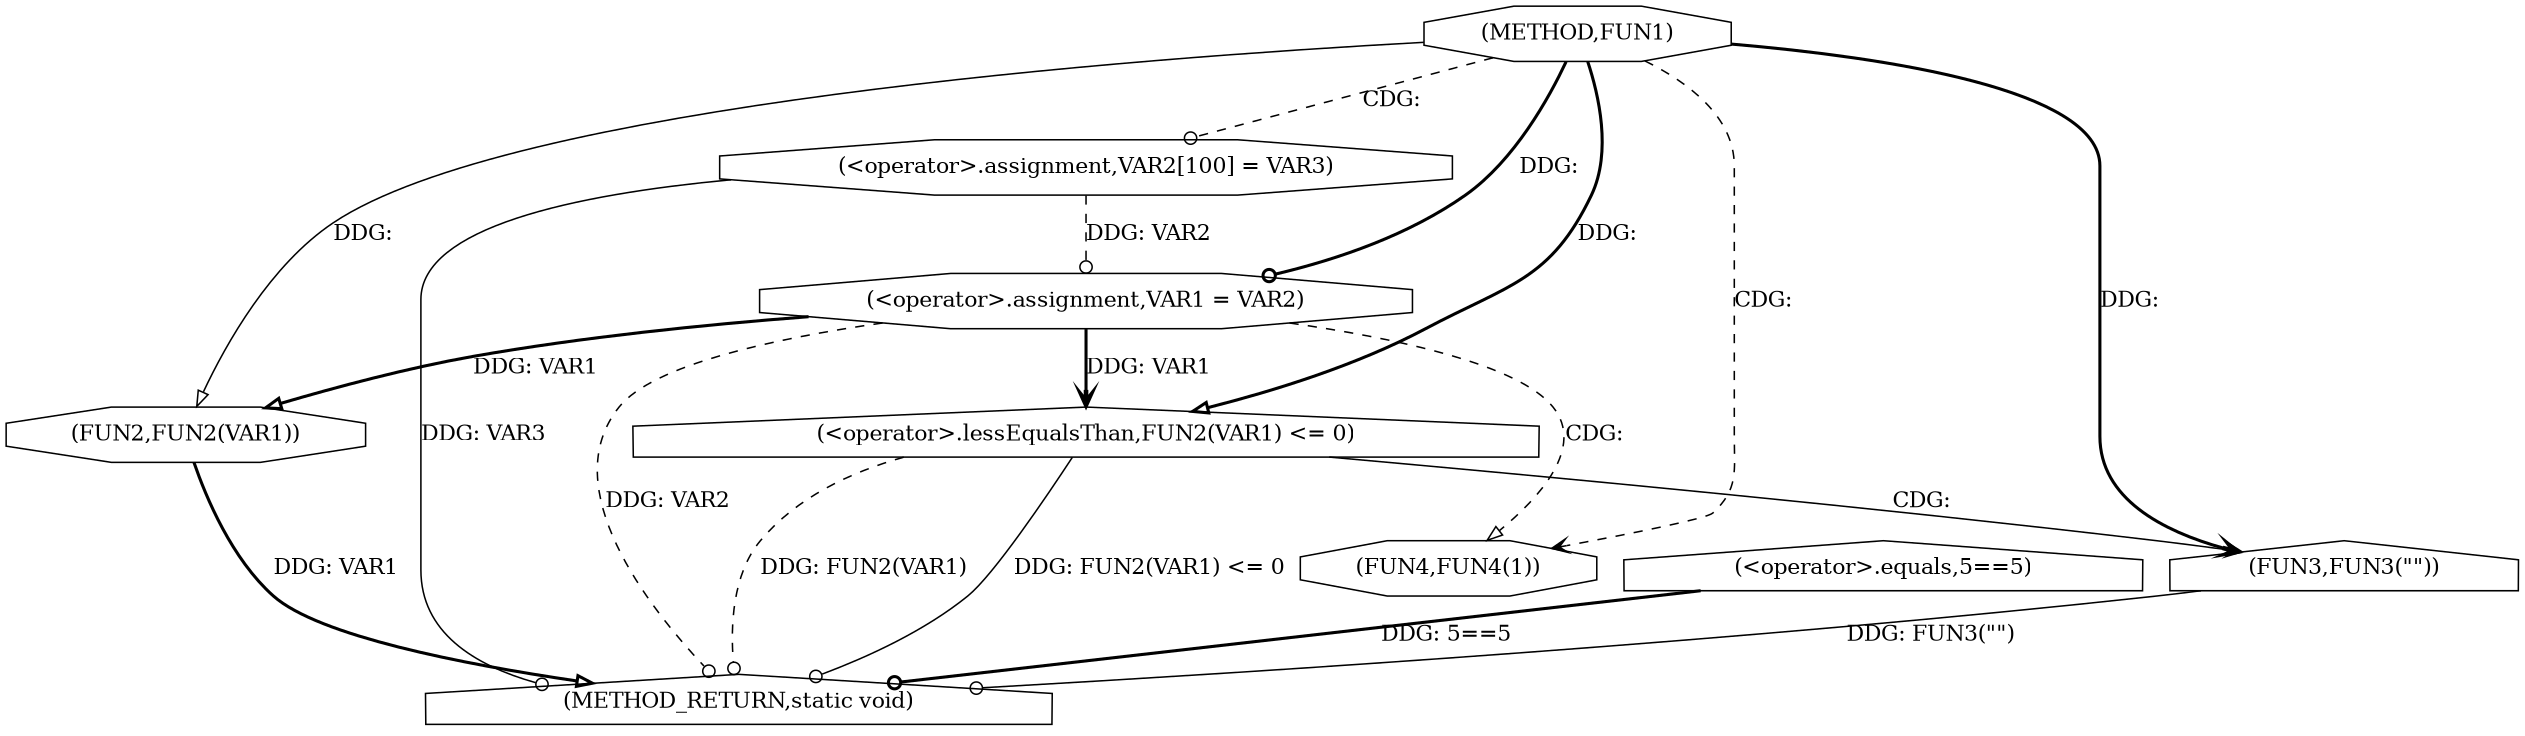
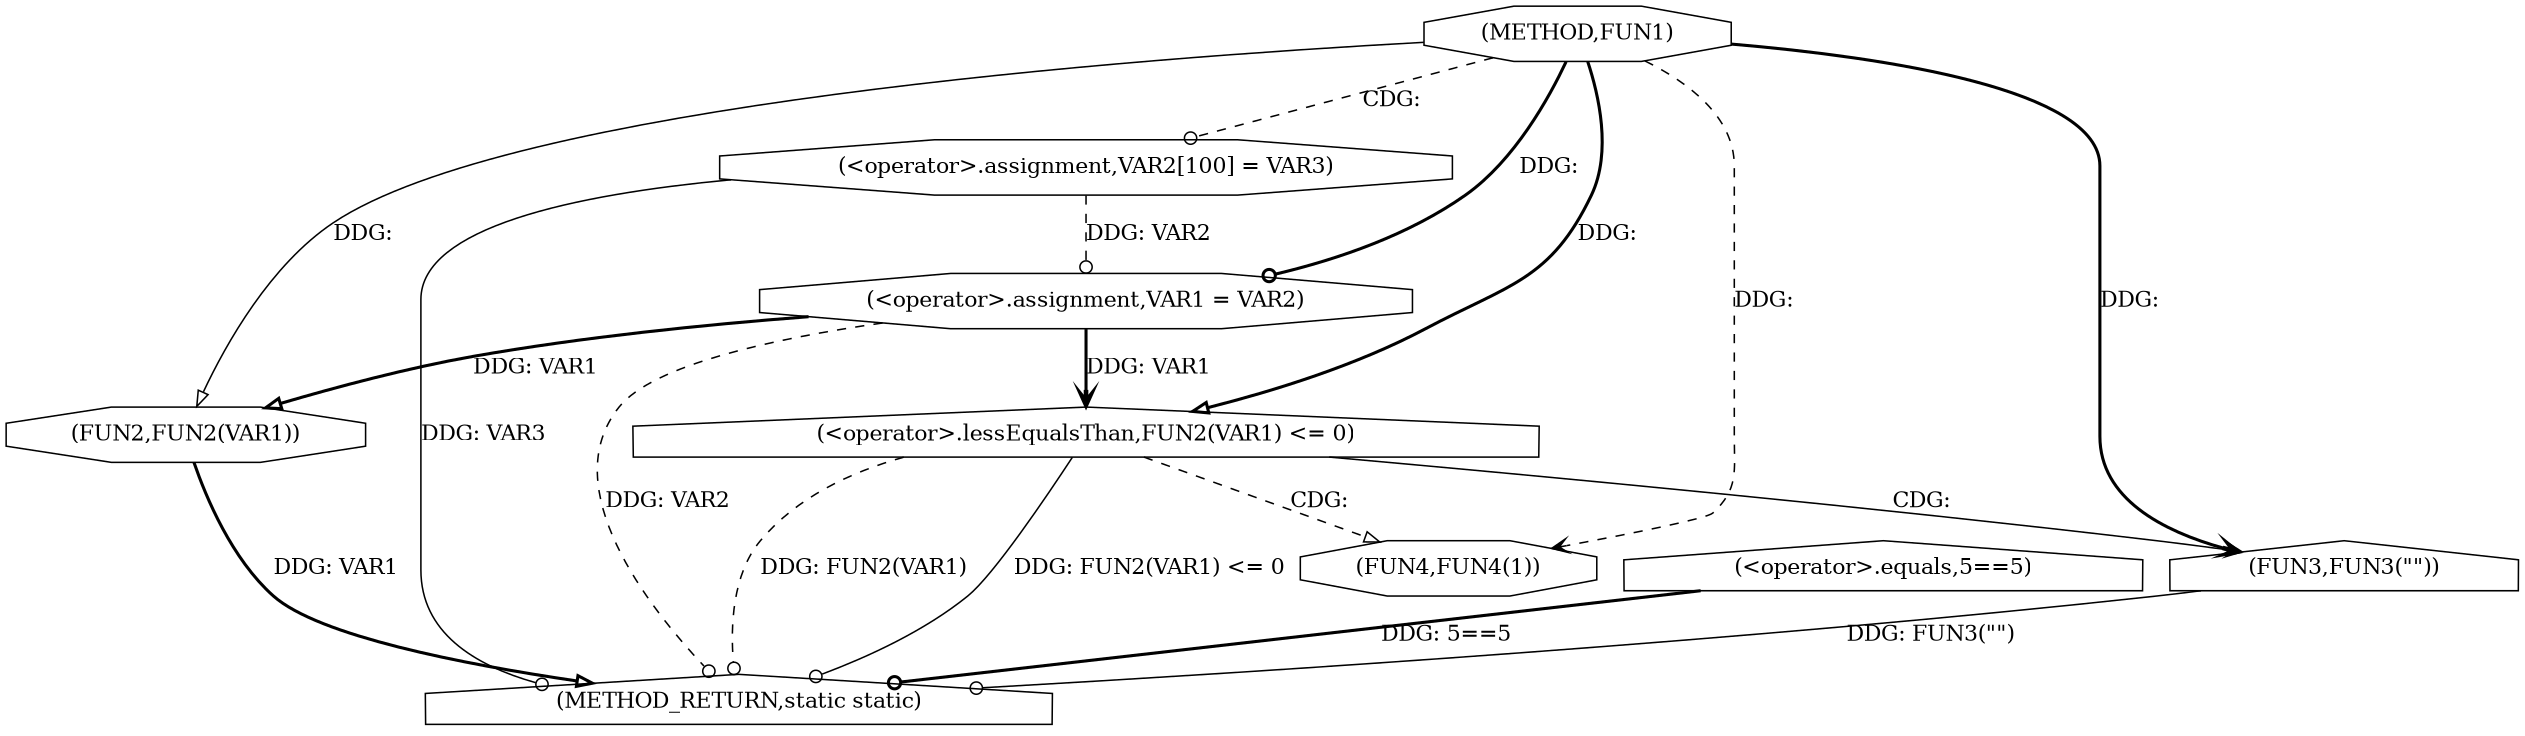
(1767, 301) -> (1767, 301)
(1498, 372) -> (1255, 497)
(739, 702) -> (739, 702)
